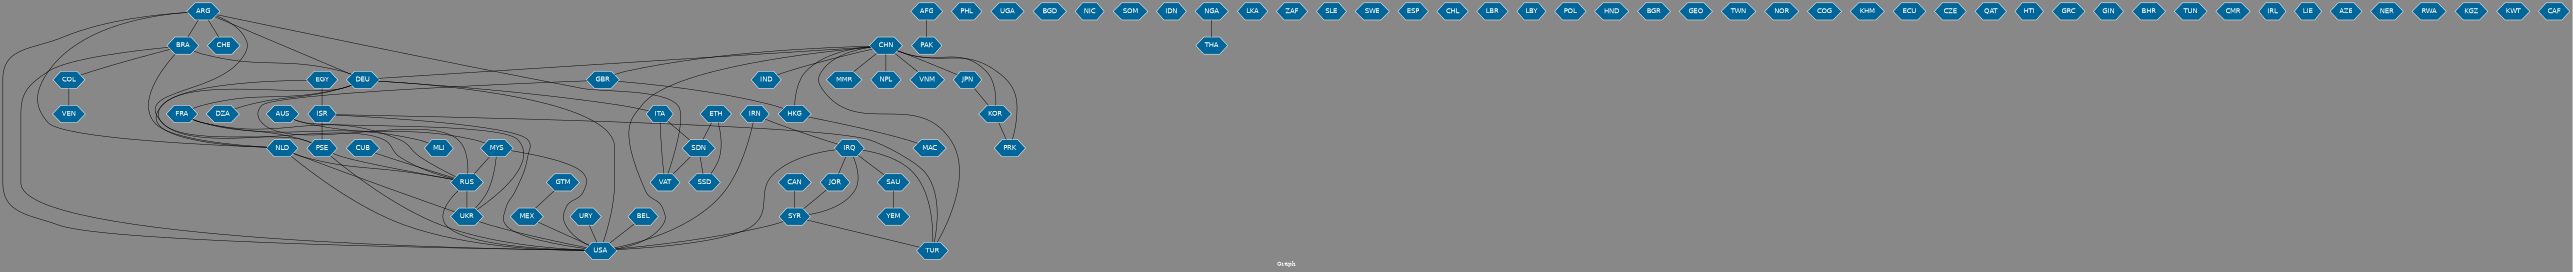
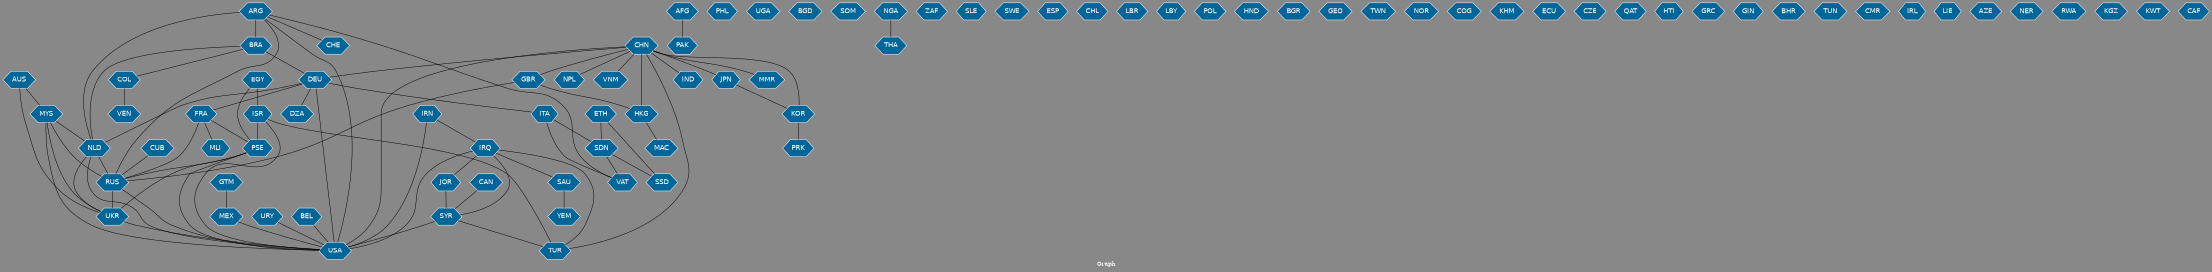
(1090, 11) -> none
(1171, 11) -> none
(1253, 11) -> none
(283, 46) -> none
(985, 64) -> none
none -> (70, 131)
none -> (179, 171)
(175, 230) -> none
